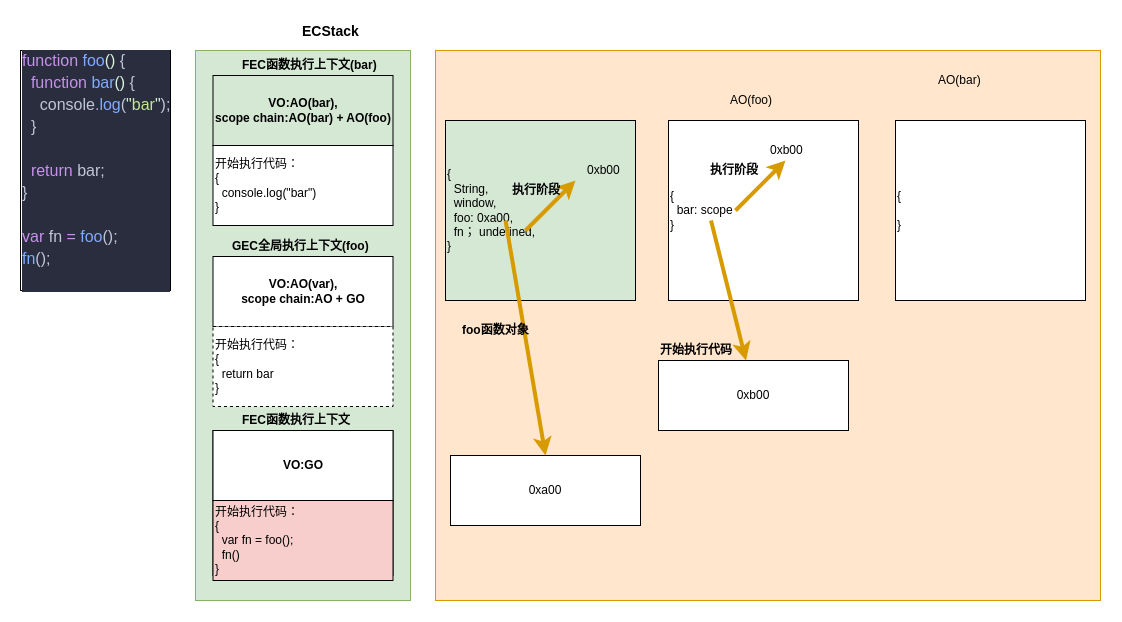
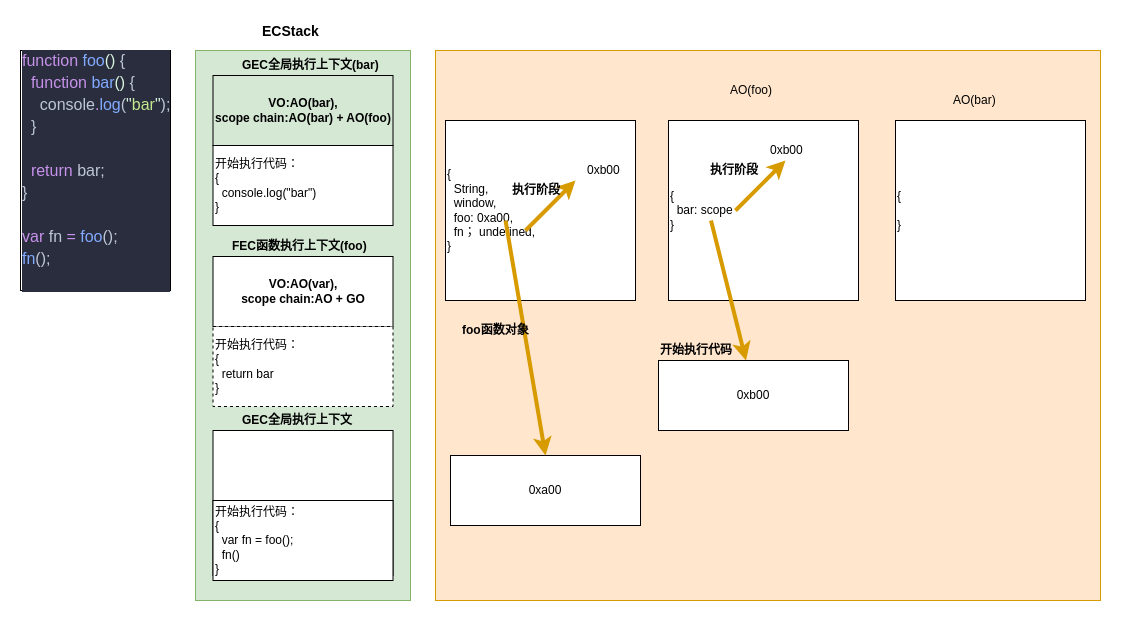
(336, 31) -> (296, 31)
(311, 66) -> (311, 66)
(967, 81) -> (982, 101)
(759, 101) -> (759, 91)
(541, 211) -> (541, 211)
(301, 247) -> (301, 247)
(295, 421) -> (295, 421)
(303, 466) -> none
(303, 541) -> (303, 541)
